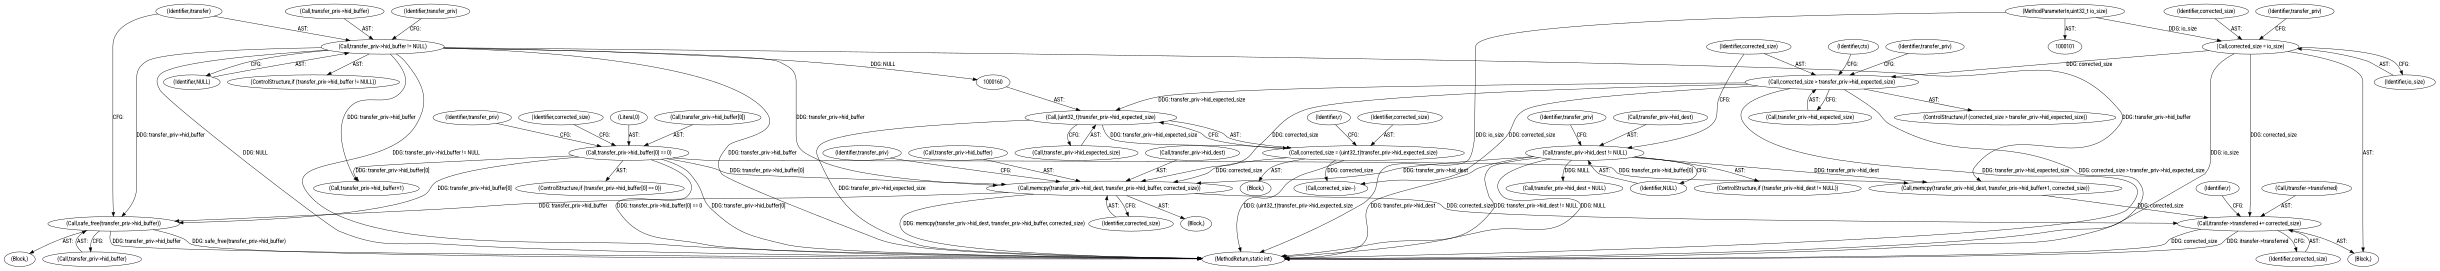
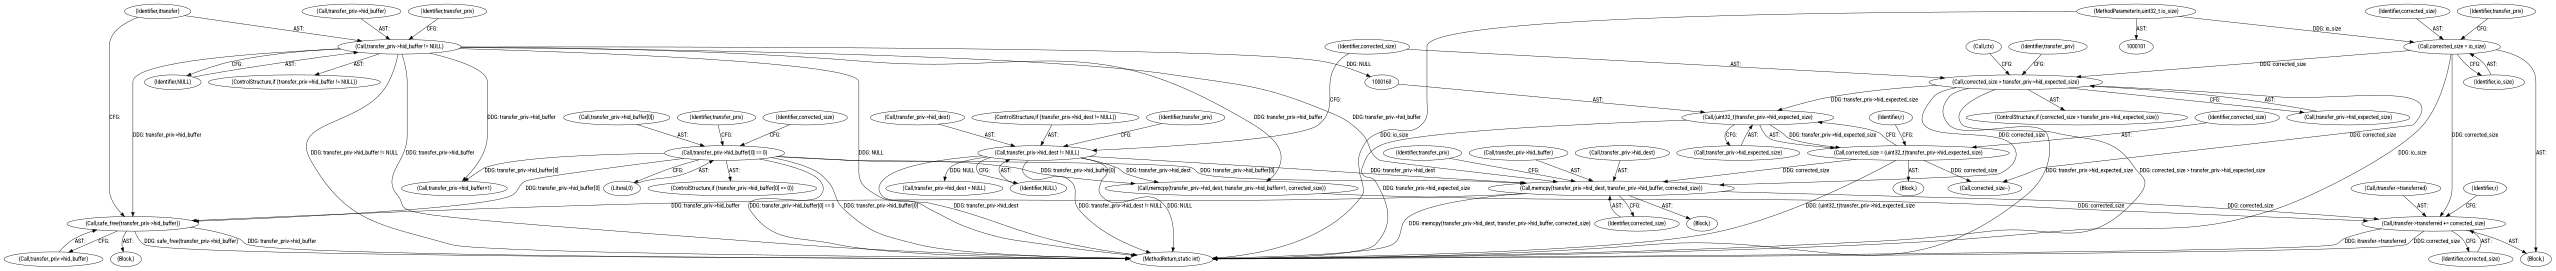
(1853, 47) -> (1984, 47)
(1701, 166) -> (1047, 134)
none -> (668, 169)
